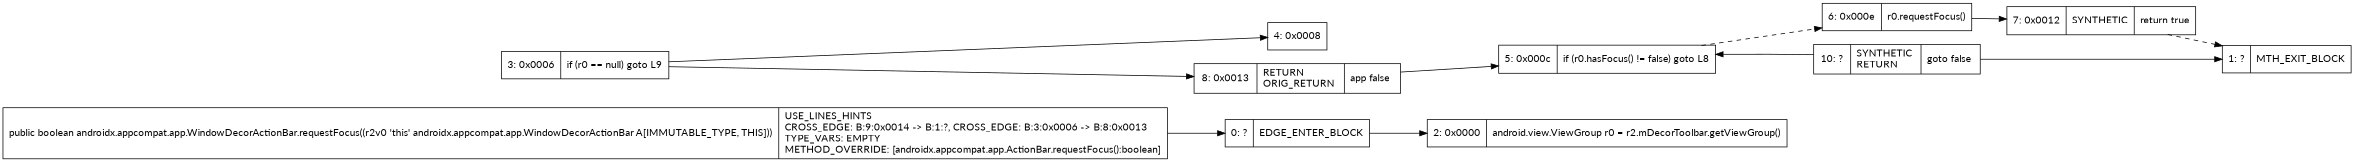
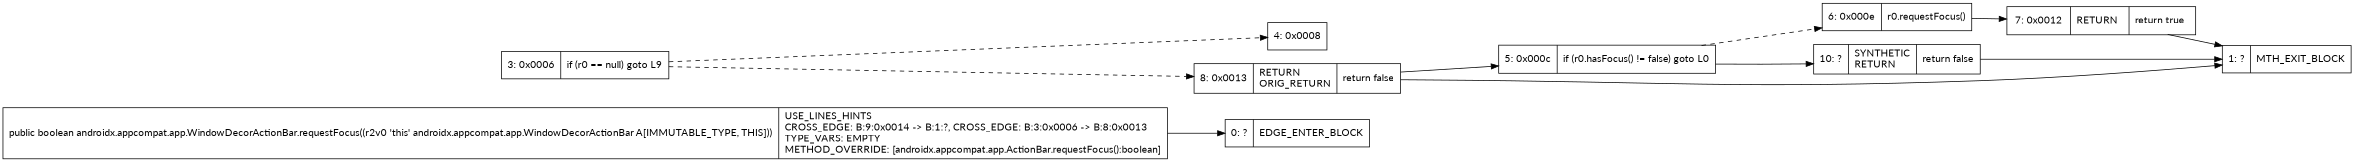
(2100, 20) -> (2097, 20)
(2191, 39) -> (2191, 39)
(965, 50) -> (965, 50)
(1768, 54) -> (1761, 64)
(1636, 59) -> (1636, 59)
(1950, 59) -> (1948, 59)
(928, 72) -> (928, 72)
(1370, 78) -> (1369, 78)
none -> (1808, 85)
(1607, 133) -> none
